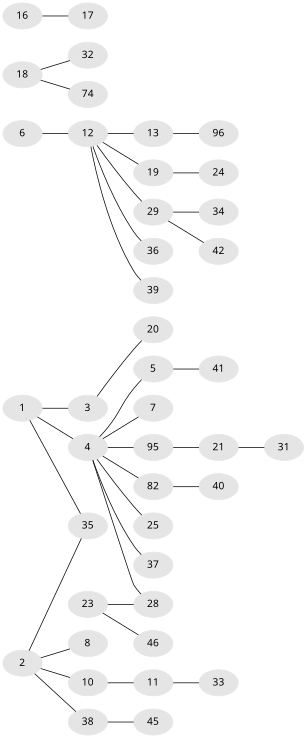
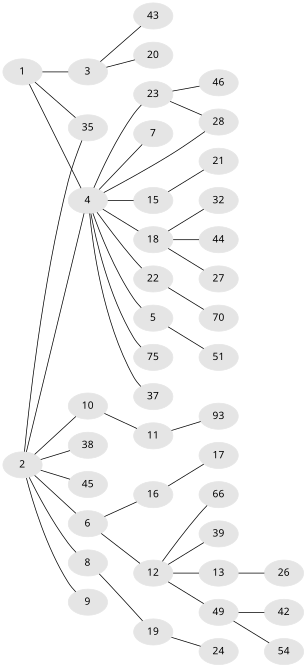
none -> (153, 16)
(88, 94) -> (219, 240)
(219, 134) -> (284, 573)
none -> (115, 145)
(121, 153) -> (121, 597)
(153, 212) -> (219, 612)
(219, 212) -> (284, 652)
none -> (121, 220)
(153, 251) -> (219, 495)
none -> (219, 279)
none -> (55, 333)
(219, 369) -> (219, 357)
(153, 447) -> (153, 200)
(284, 447) -> none
(153, 487) -> (153, 279)
(219, 487) -> (219, 318)
none -> (55, 494)
none -> (121, 509)
(153, 526) -> (153, 357)
none -> (88, 602)
(219, 683) -> (219, 416)
(121, 722) -> (55, 475)
